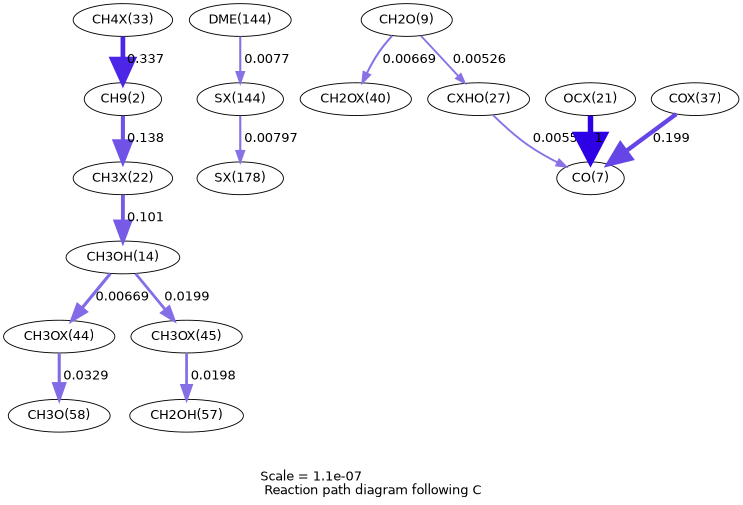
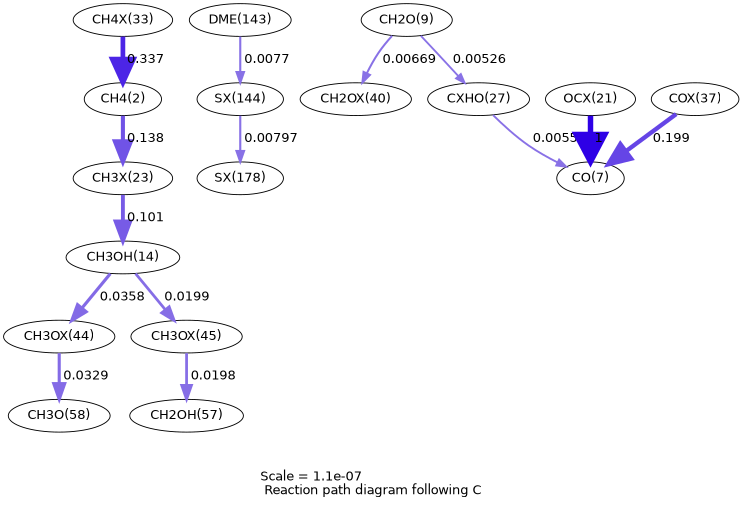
(240, 20) -> (240, 20)
(123, 99) -> (123, 99)
(123, 178) -> (123, 178)
(121, 297) -> (121, 297)
